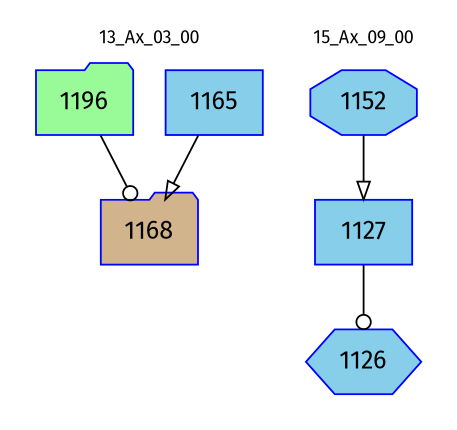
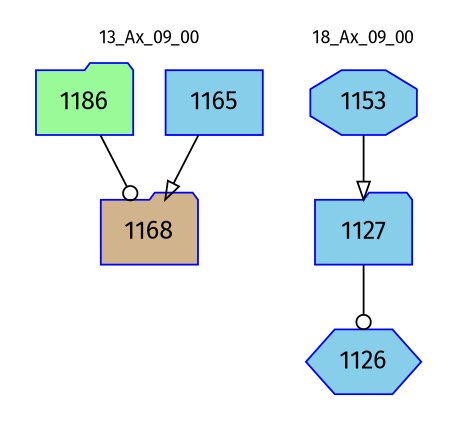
(149, 39) -> (149, 39)
(364, 39) -> (364, 39)
(85, 103) -> (85, 103)
(364, 103) -> (364, 103)
(364, 232) -> (364, 232)
